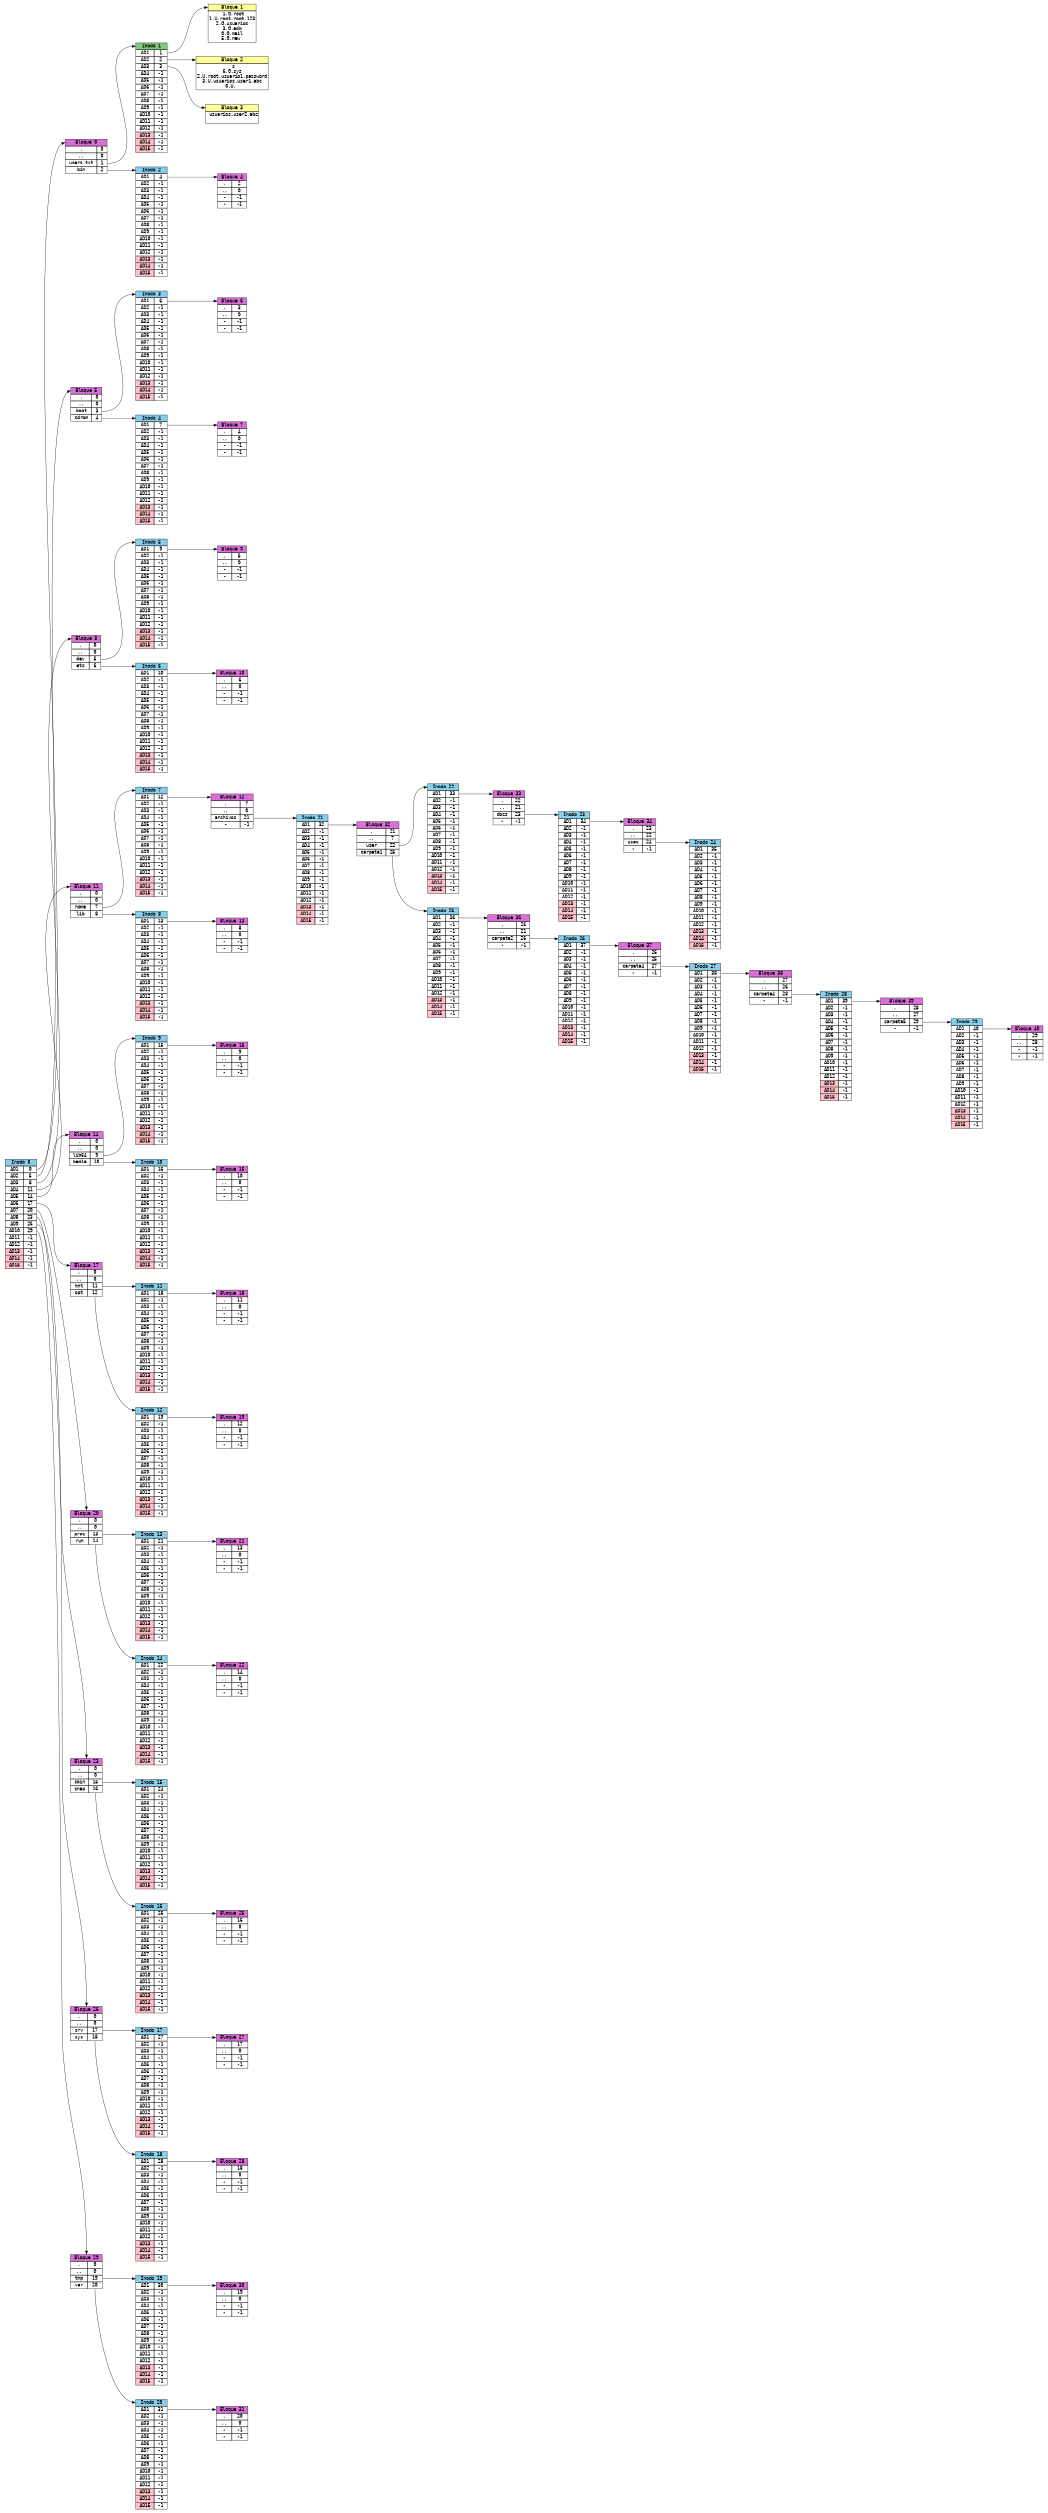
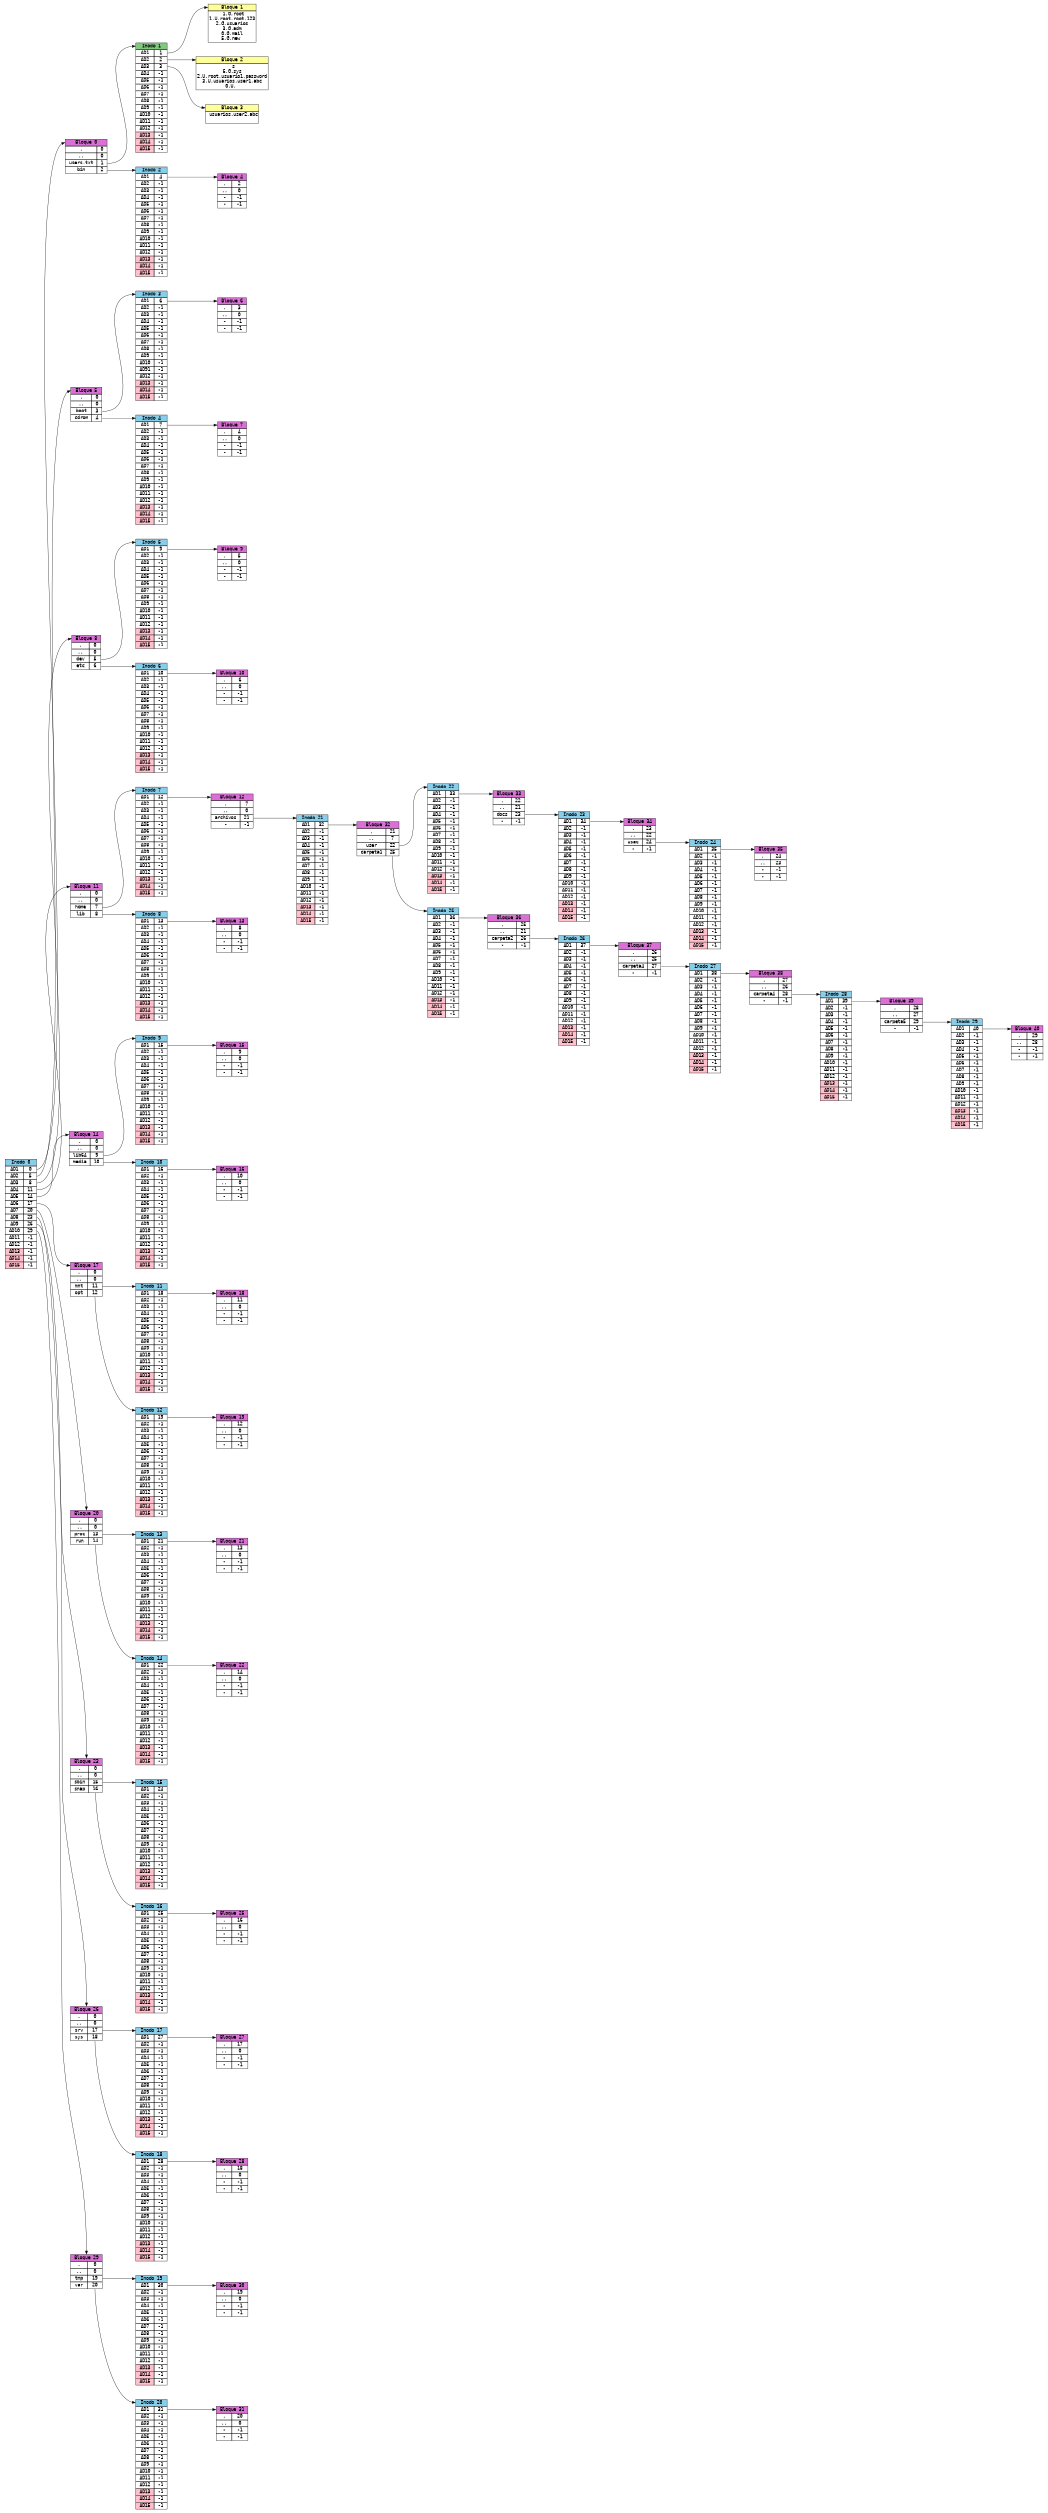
(145, 370) -> (145, 370)
none -> (770, 863)
